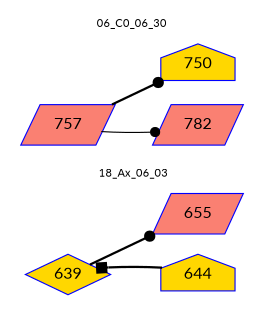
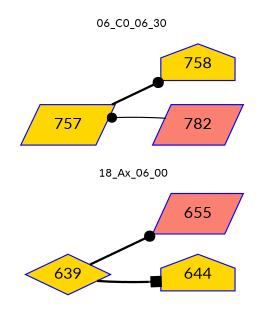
(198, 64) -> (198, 64)
(68, 125) -> (68, 125)
(126, 132) -> (141, 117)
(134, 174) -> (134, 174)
(135, 267) -> (123, 282)
